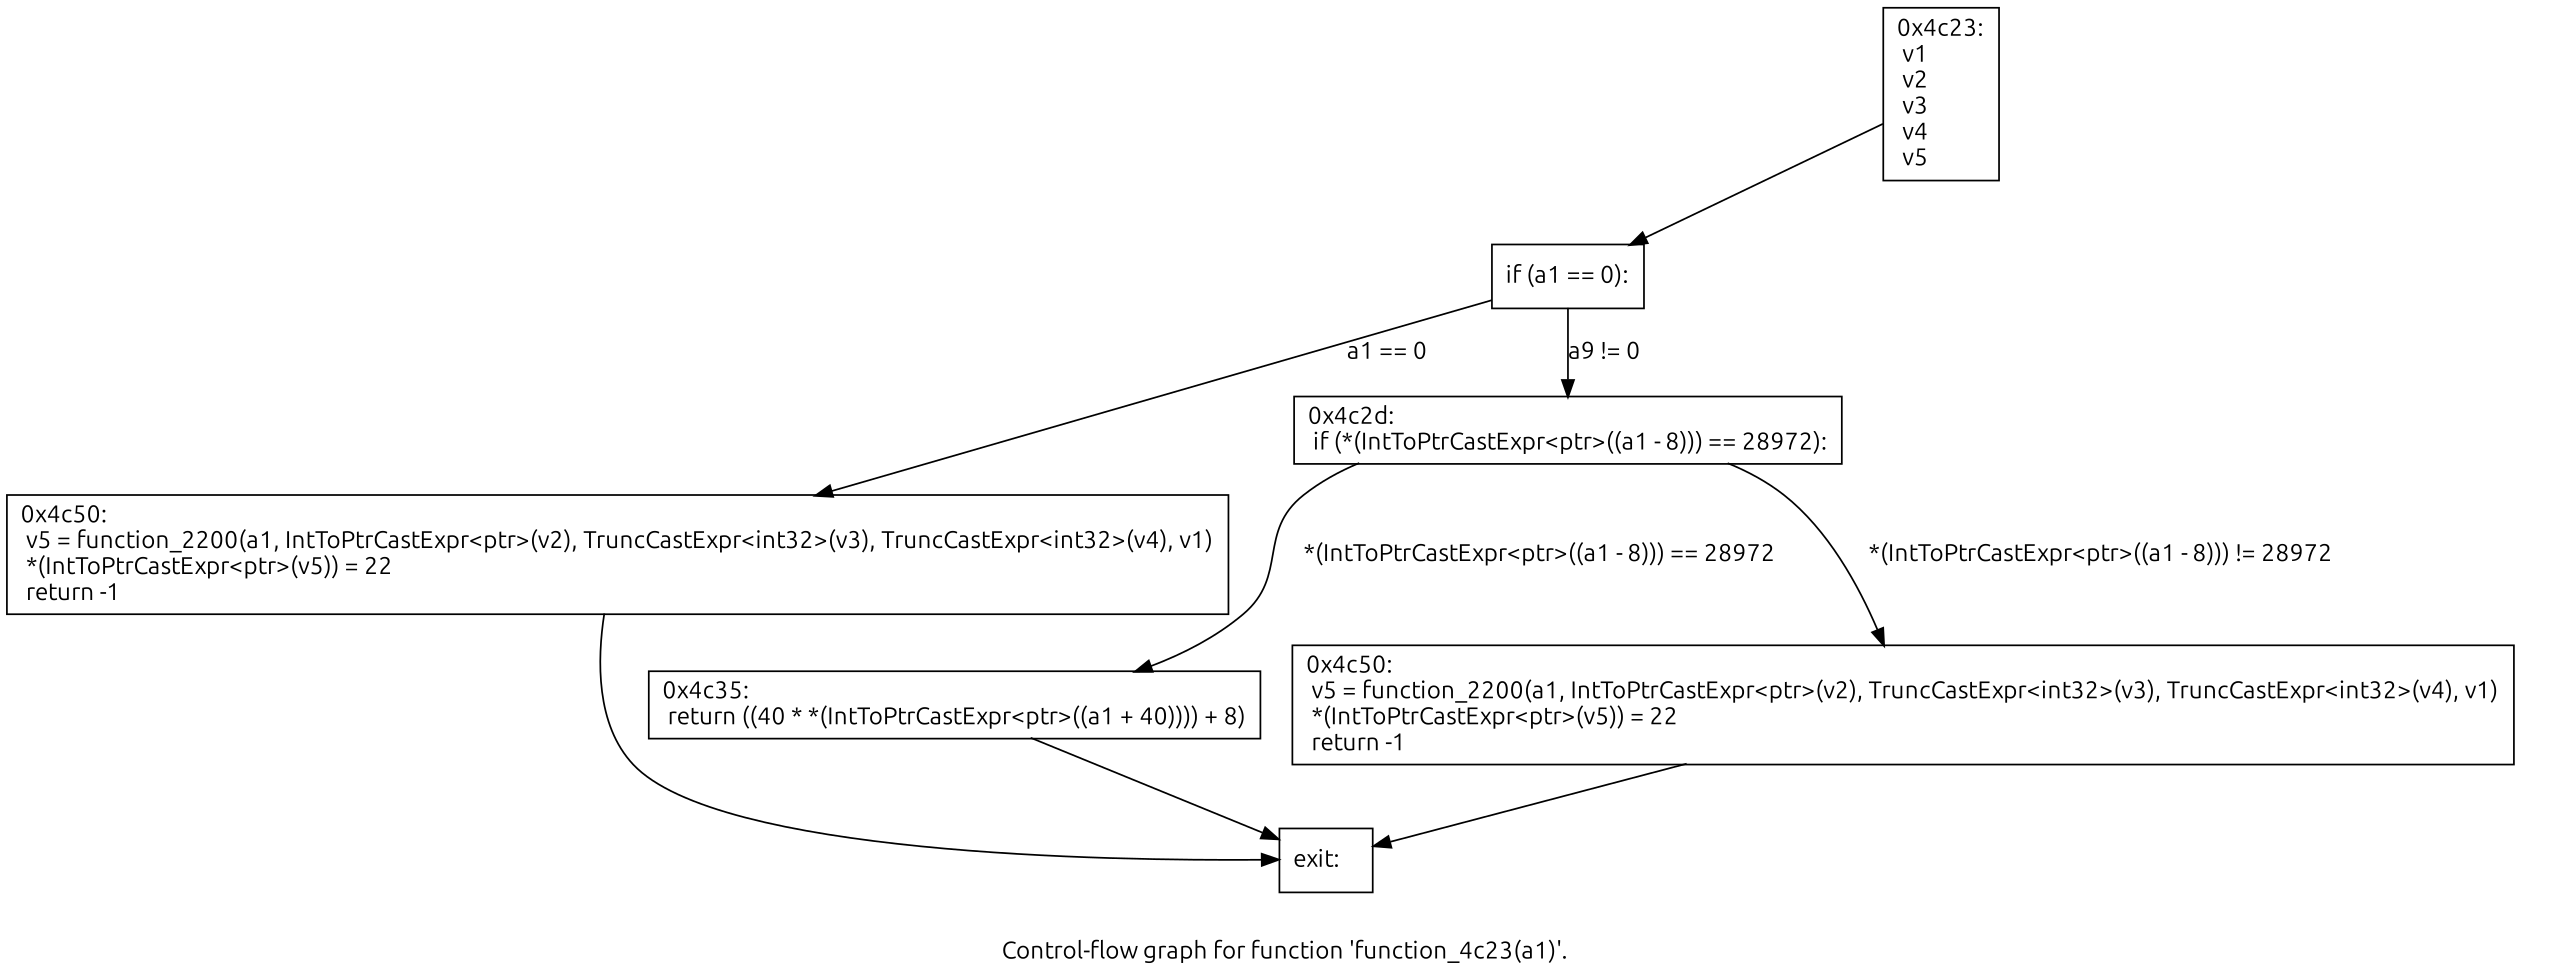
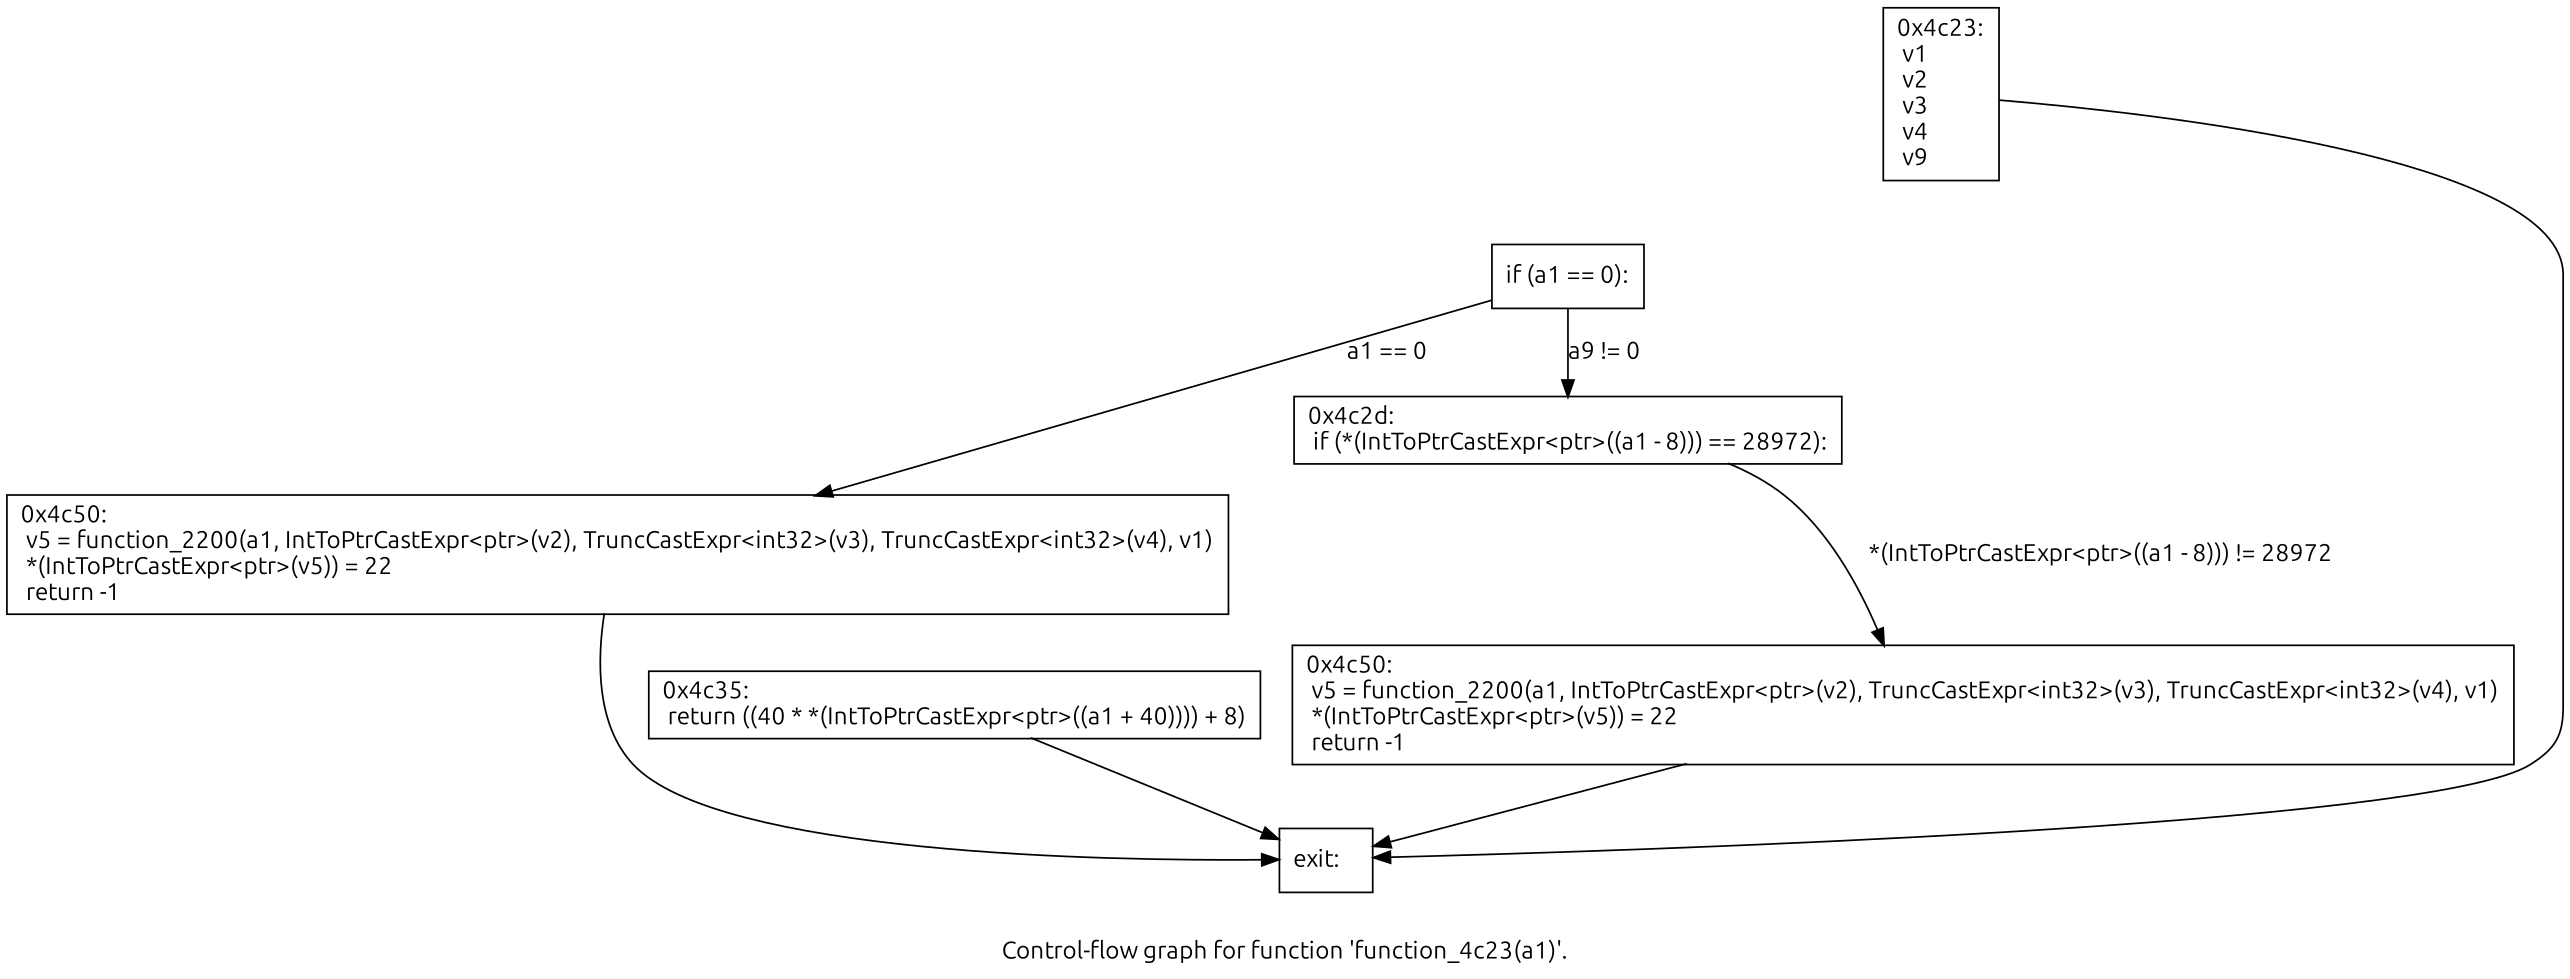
(1914, 158) -> (1914, 158)
(1764, 181) -> (2516, 769)
(1268, 575) -> none
